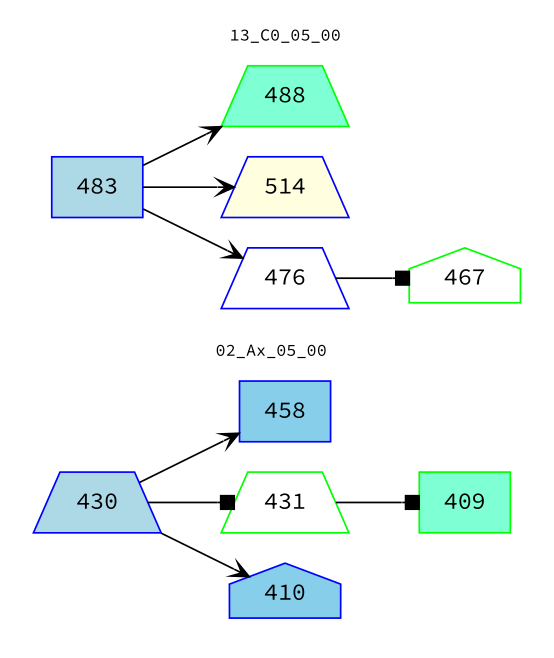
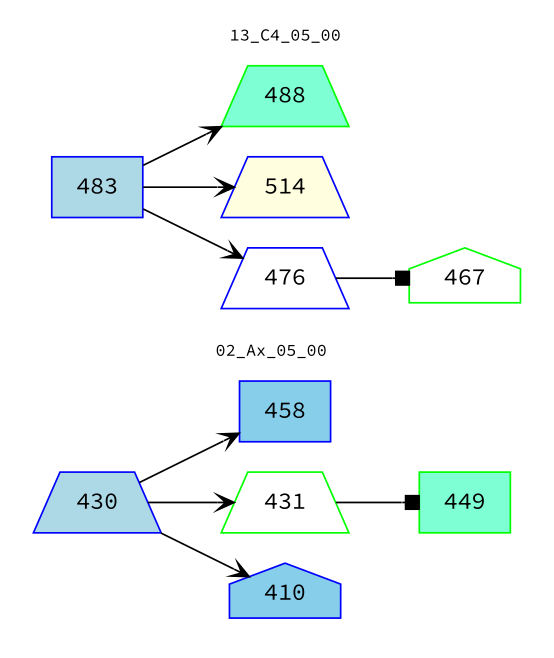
(286, 36) -> (286, 36)
(183, 502) -> (183, 502)
(465, 502) -> (465, 502)
